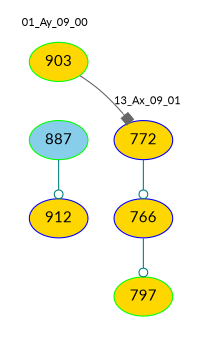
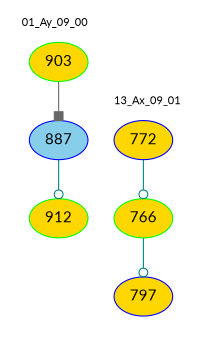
(112, 102) -> (59, 96)
(59, 140) -> (59, 140)
(59, 218) -> (59, 218)
(143, 218) -> (143, 218)
(143, 297) -> (143, 297)
